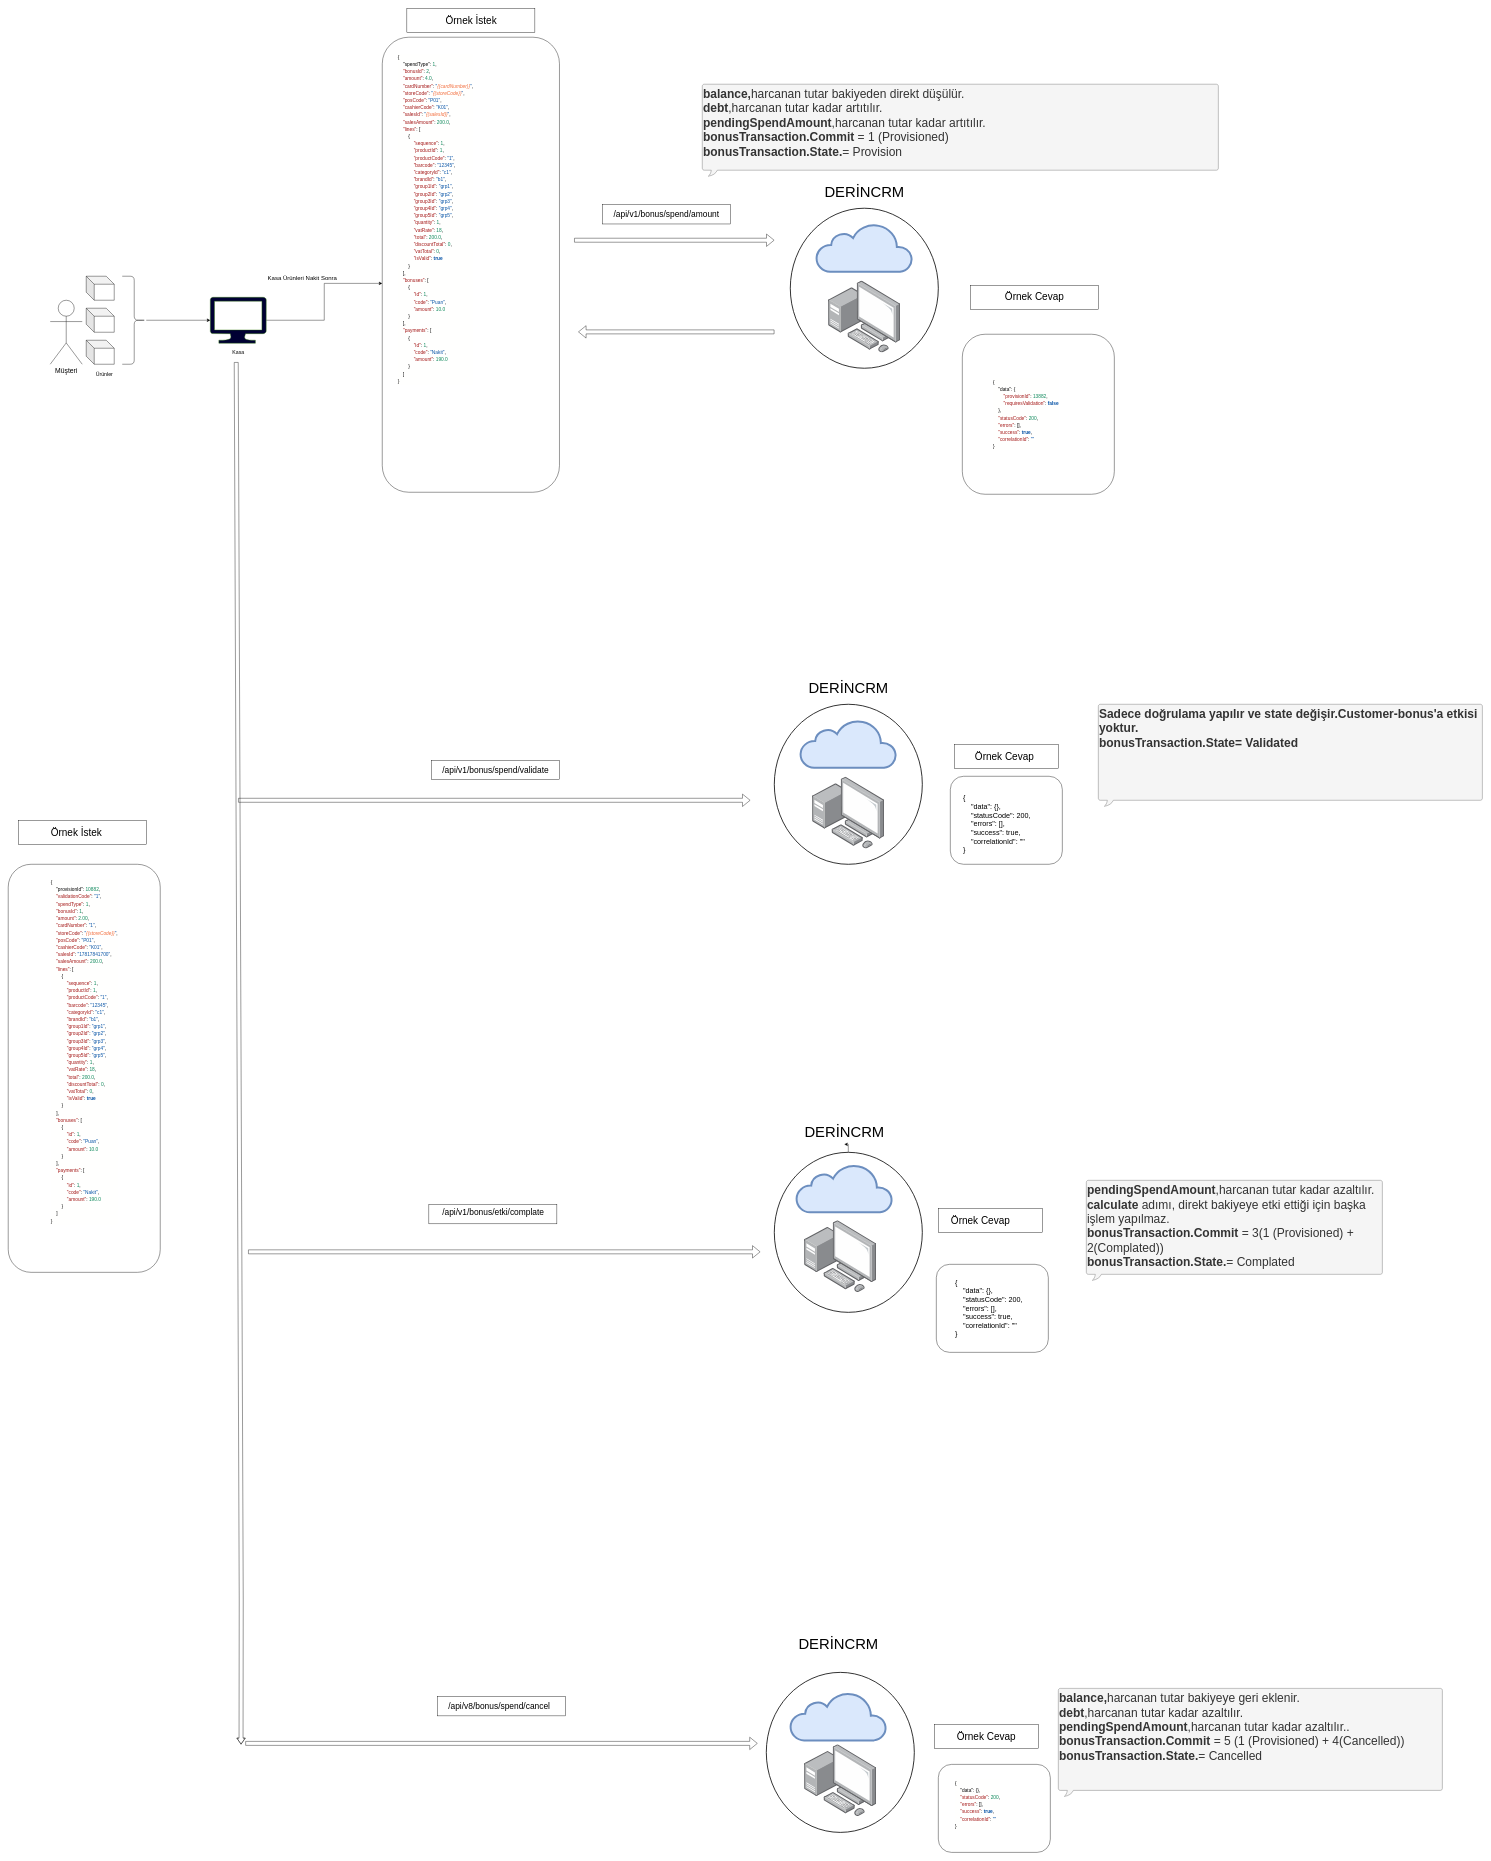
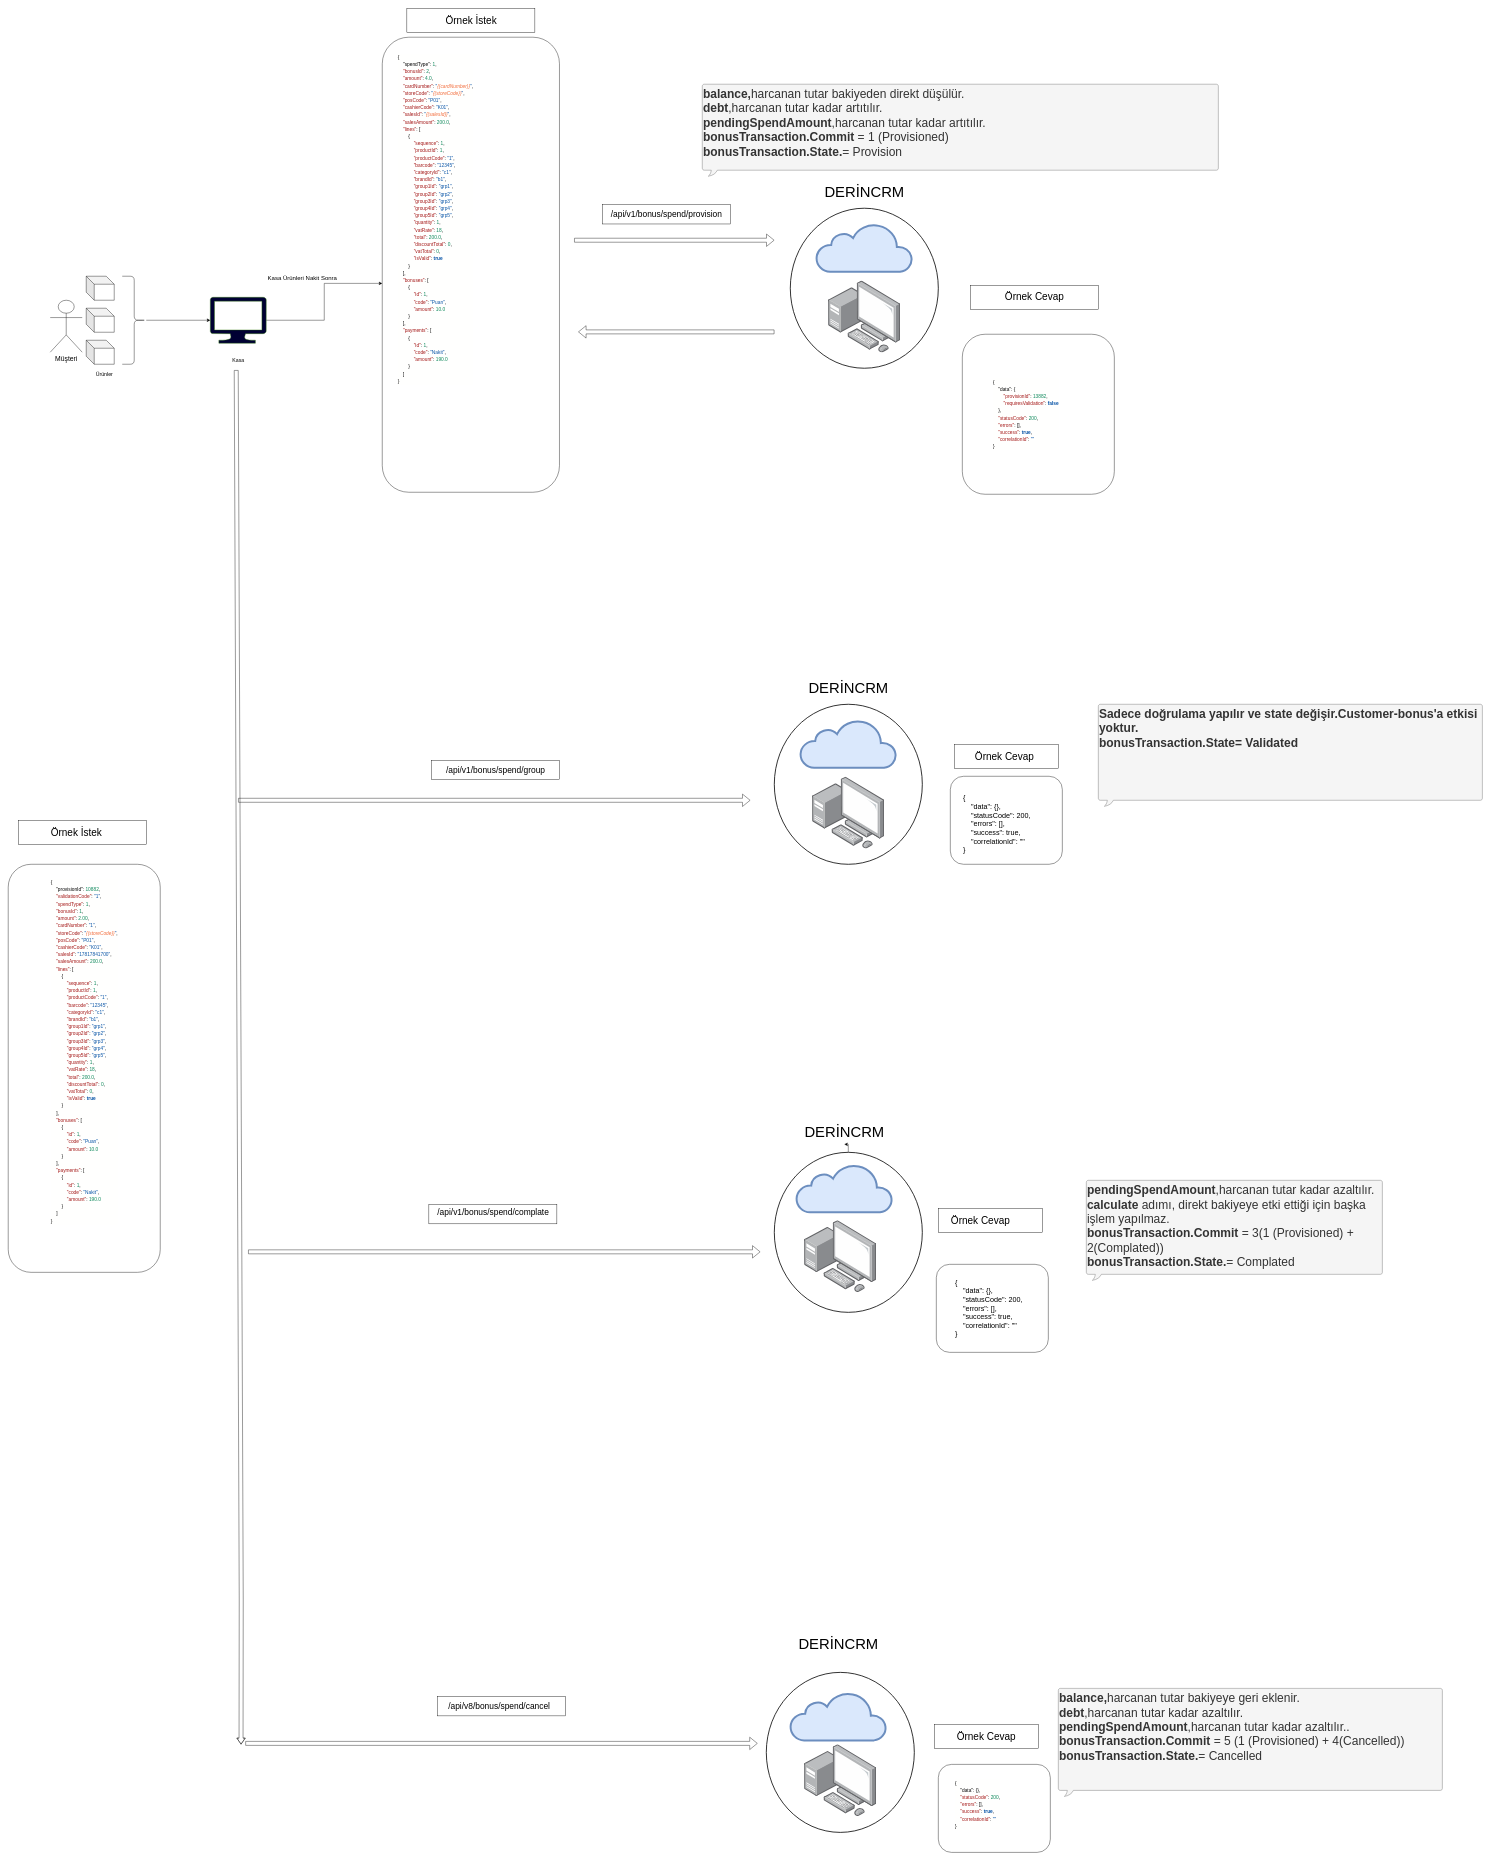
(666, 214) -> (666, 214)
(66, 332) -> (66, 326)
(238, 352) -> (238, 360)
(496, 770) -> (496, 770)
(493, 1212) -> (493, 1212)
